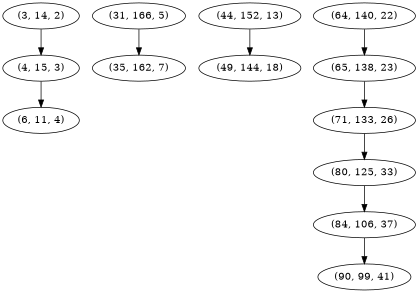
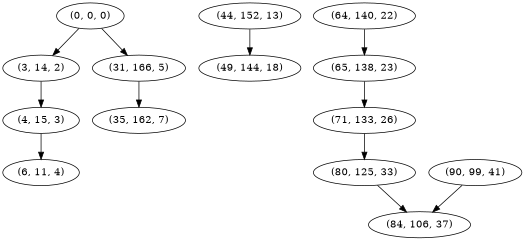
none -> (90, 16)
(364, 247) -> (450, 196)
